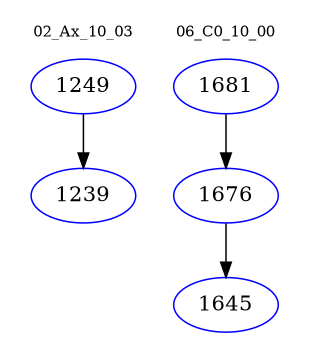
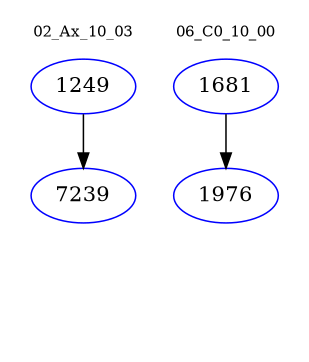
(83, 196) -> (83, 196)
(226, 196) -> (226, 196)
(226, 305) -> none
